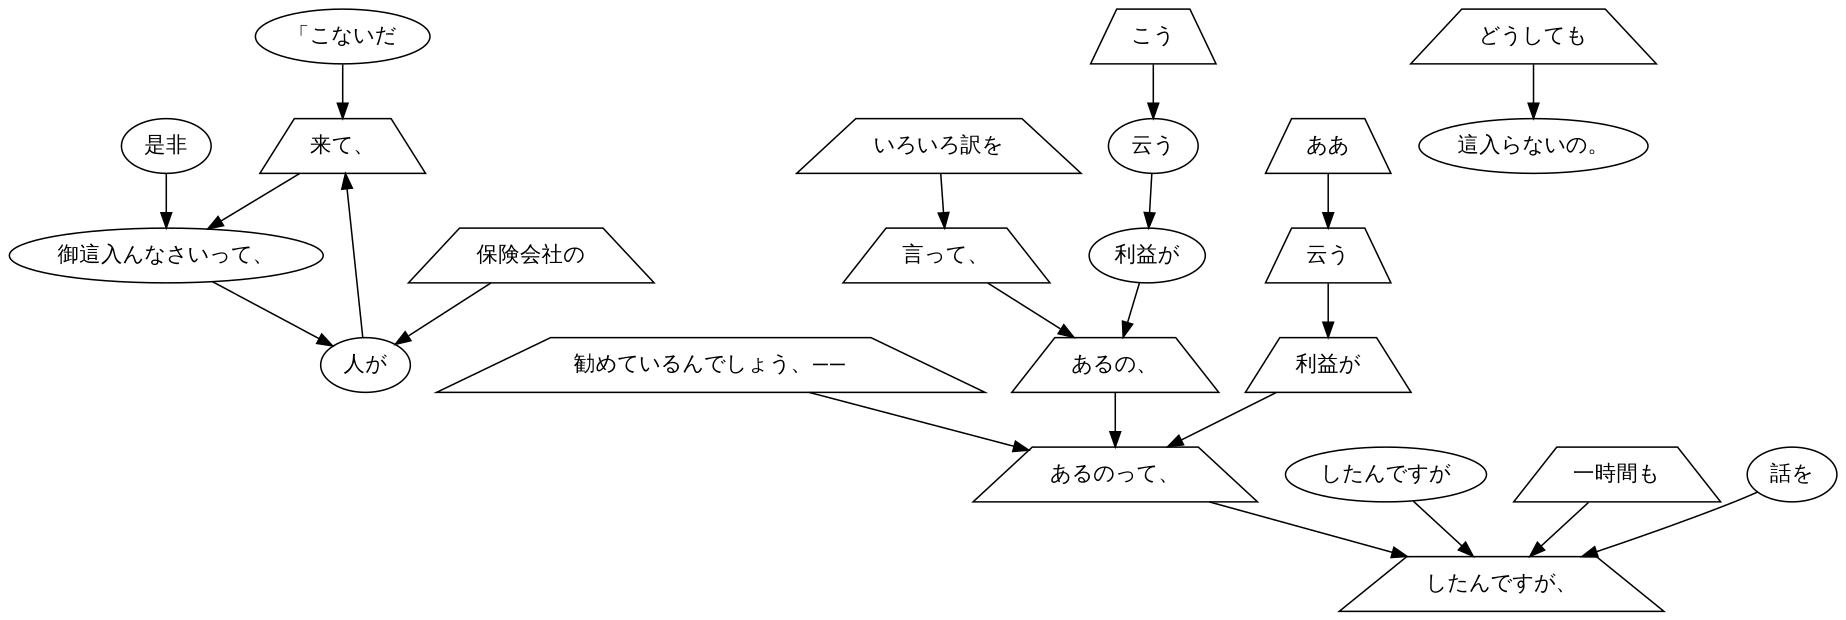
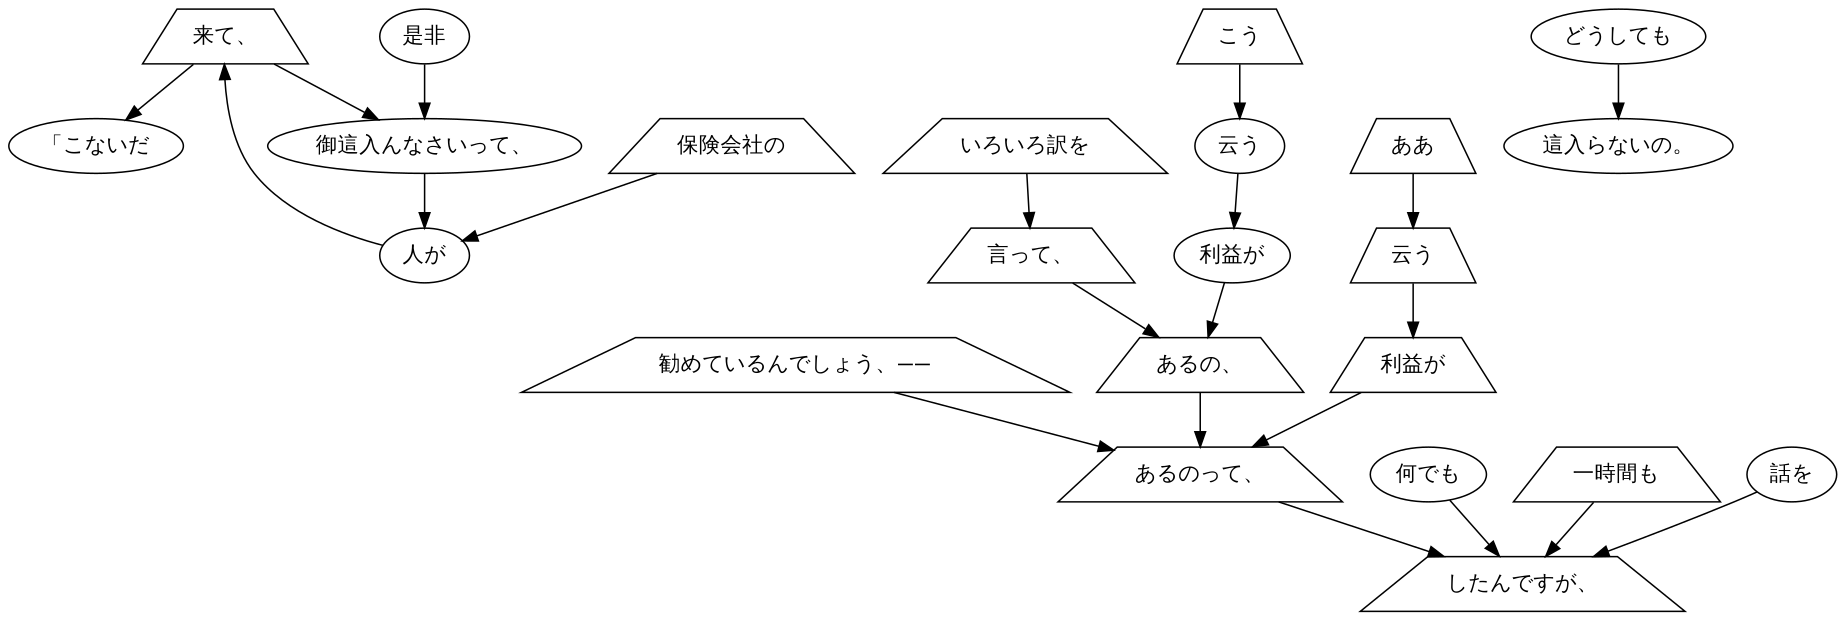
(1533, 36) -> (1618, 36)
(343, 84) -> (166, 87)
(1386, 474) -> (1428, 474)
